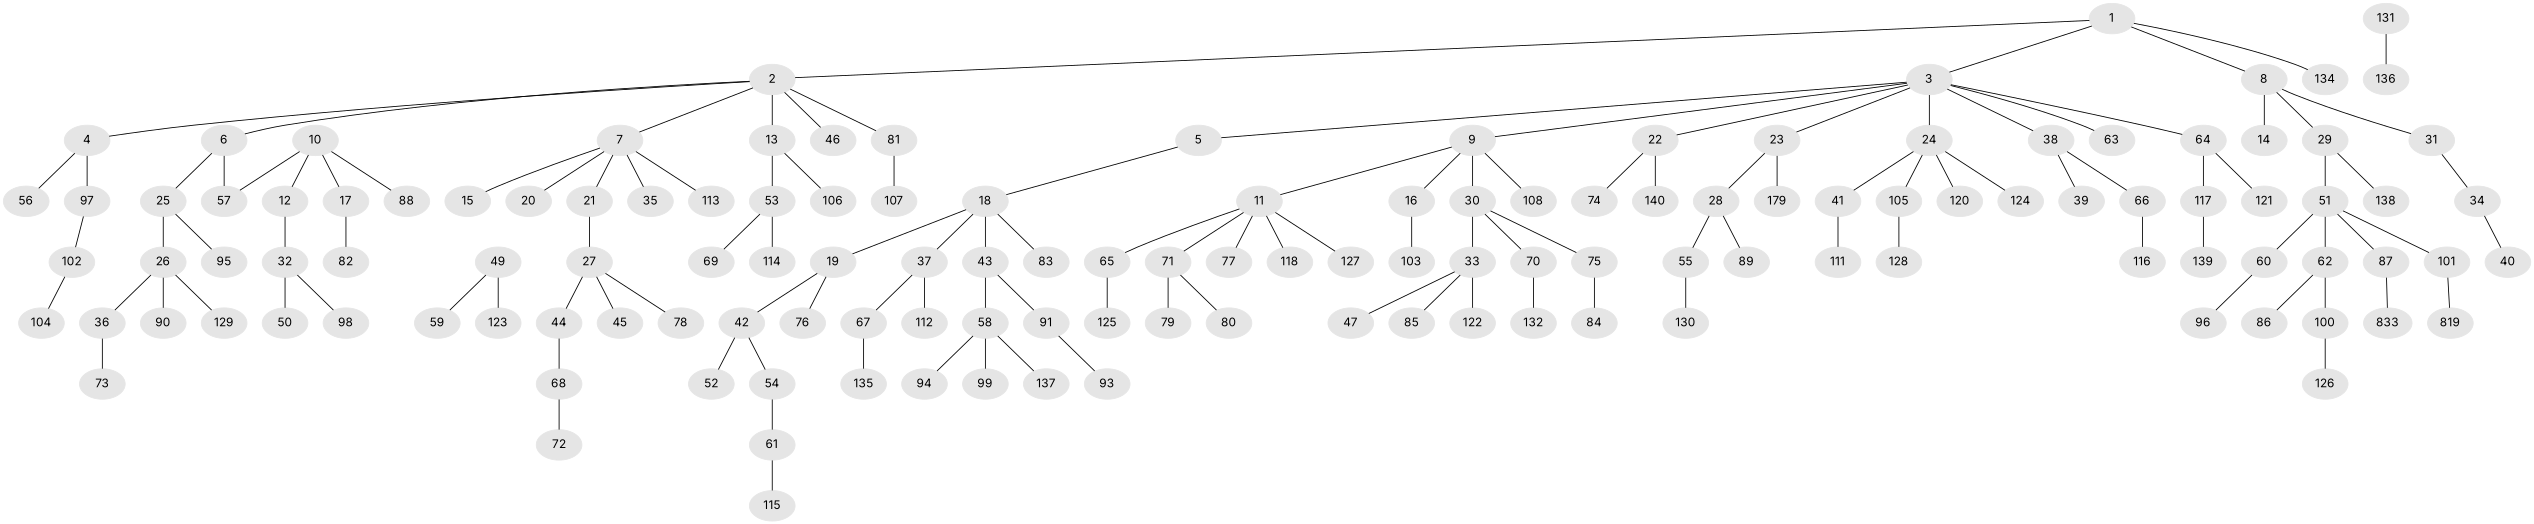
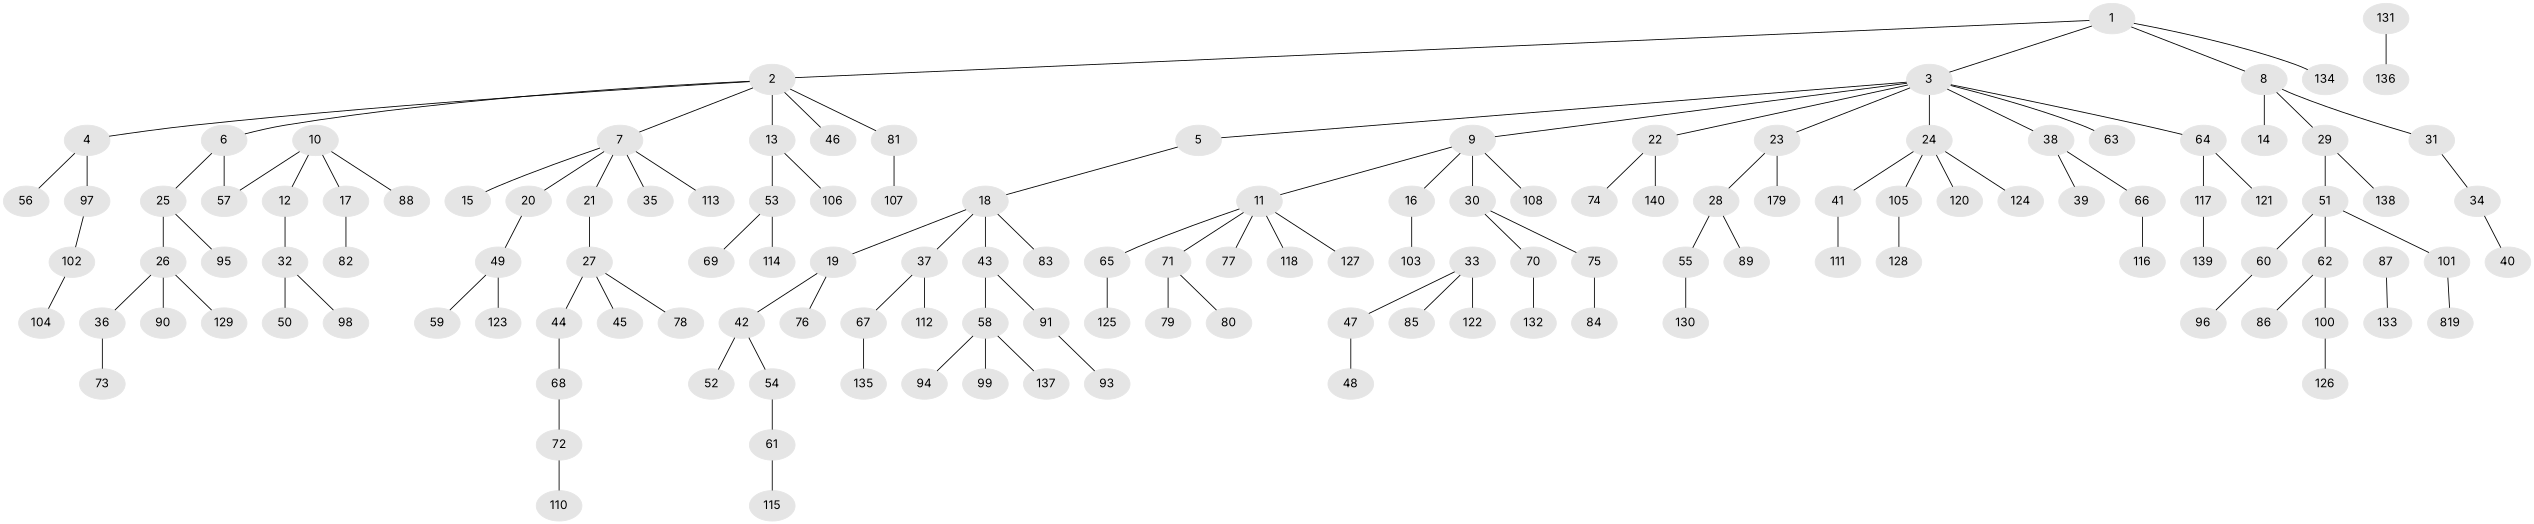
none -> (513, 232)
(1473, 232) -> none
(2356, 232) -> none
(2388, 323) -> (2388, 323)
none -> (1351, 384)
none -> (559, 506)
